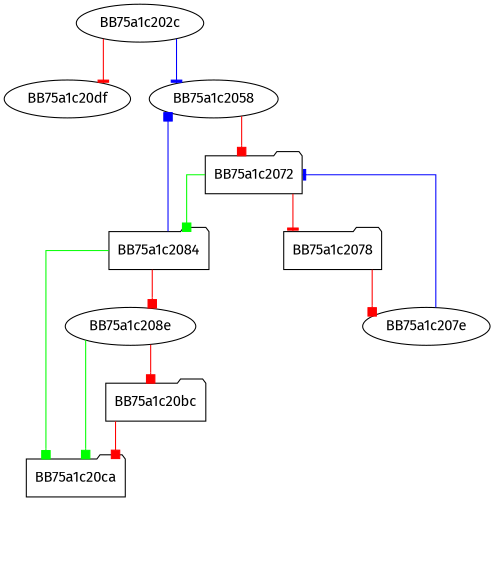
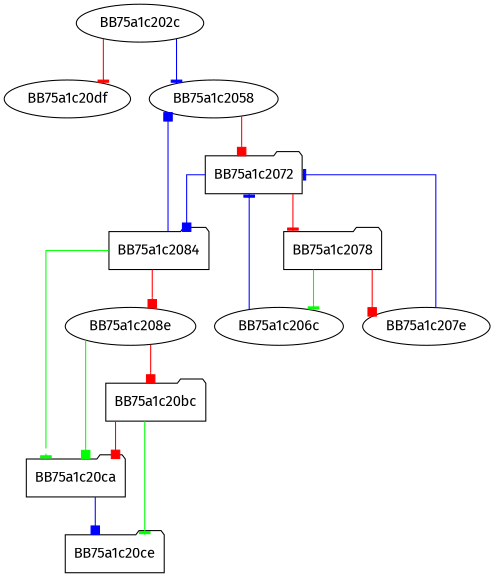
(187, 189) -> (187, 189)
(46, 318) -> (46, 318)
none -> (279, 326)
none -> (115, 554)
